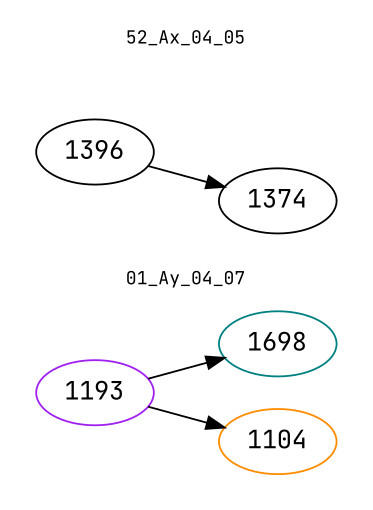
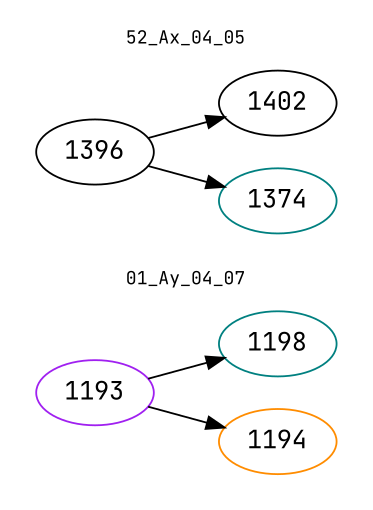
none -> (278, 103)
(278, 201) -> (278, 201)
(278, 344) -> (278, 344)
(278, 442) -> (278, 442)
